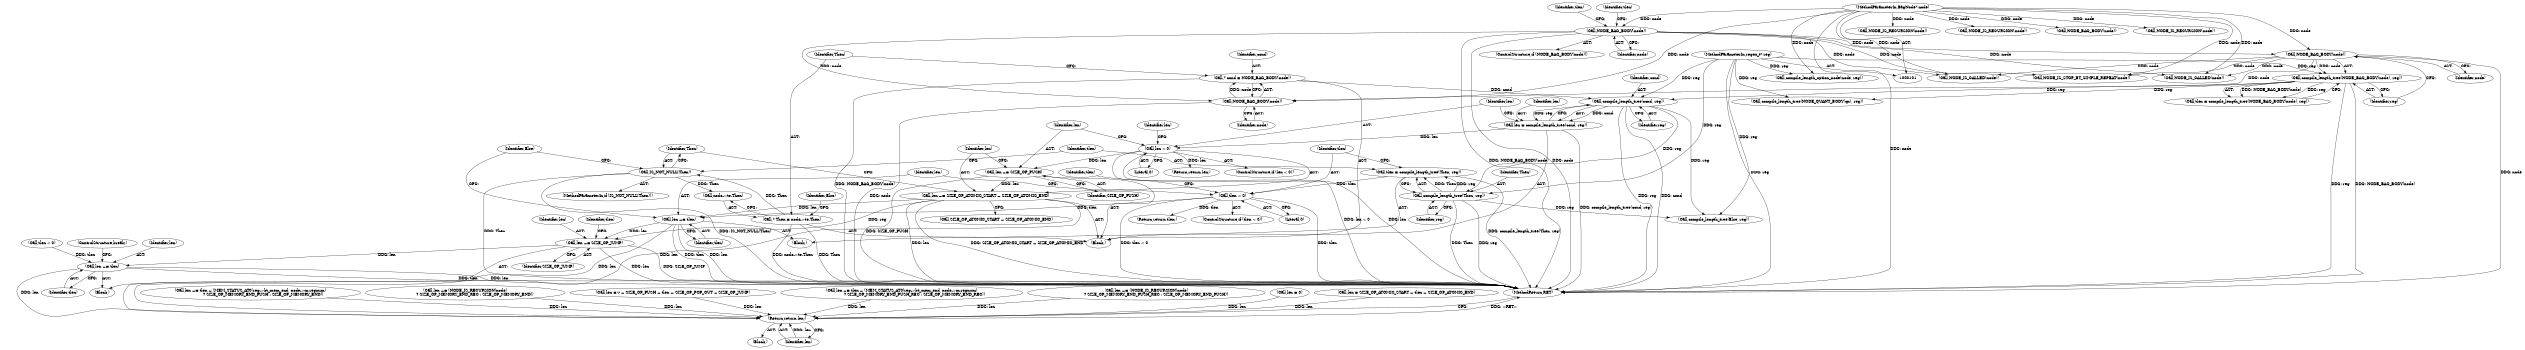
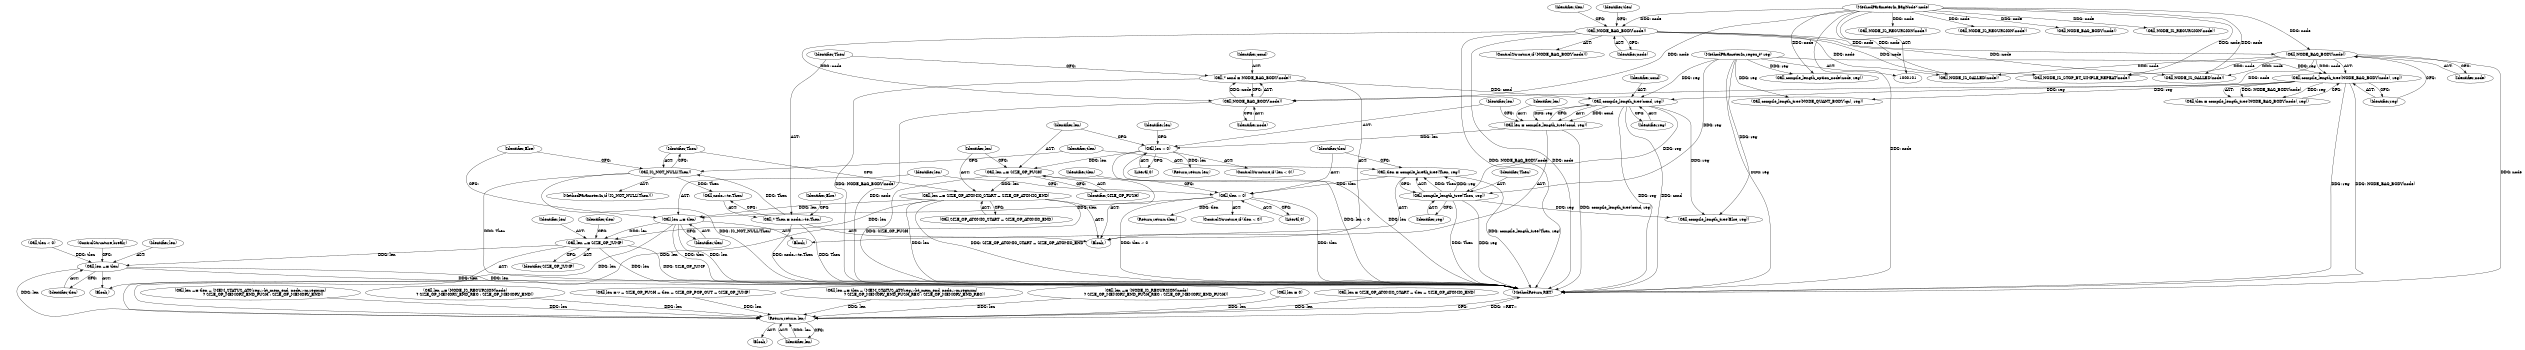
(1419, 173) -> (1419, 173)
(1250, 184) -> (981, 209)
(877, 220) -> (877, 220)
